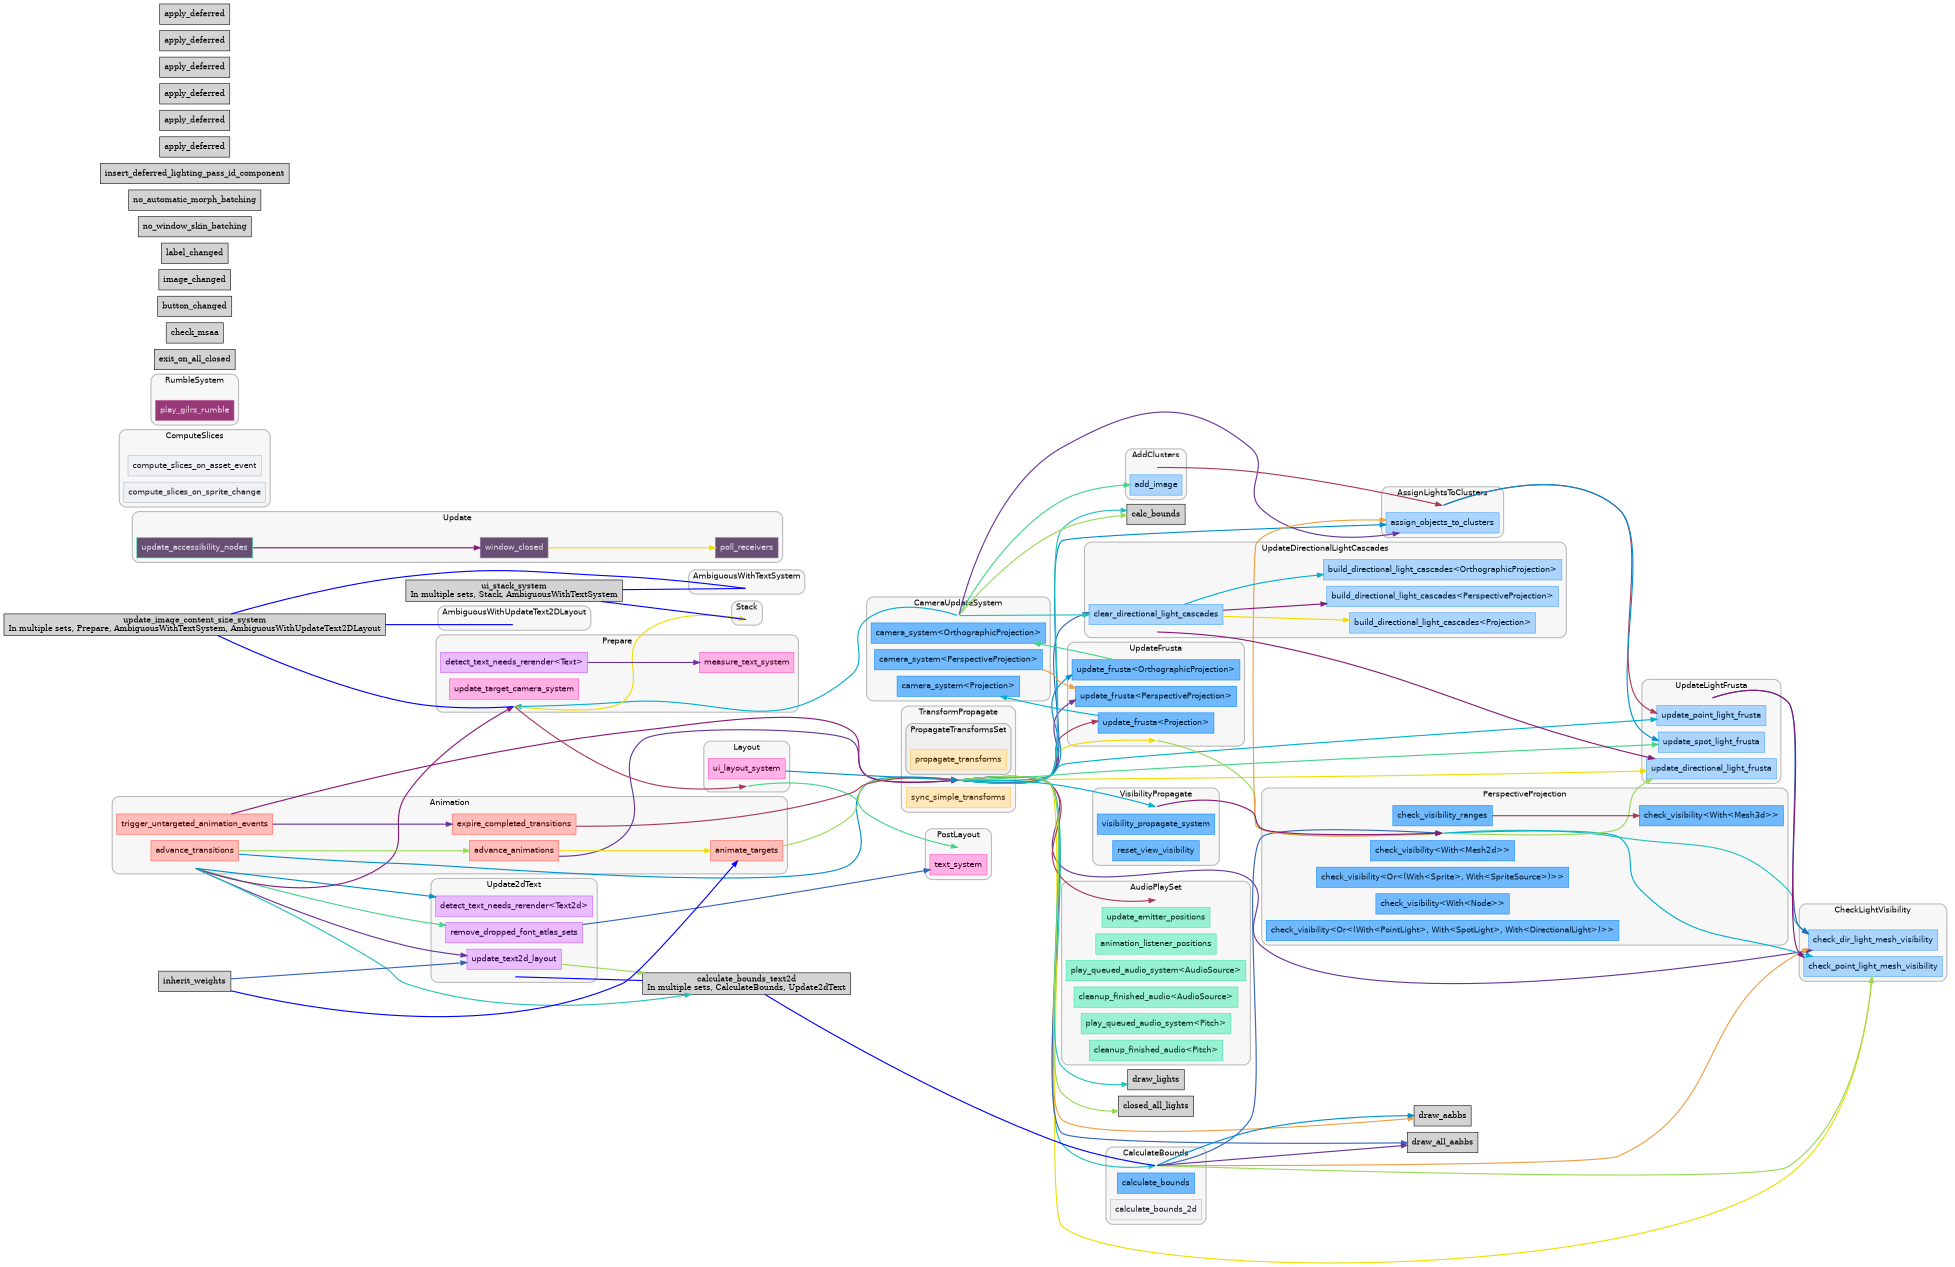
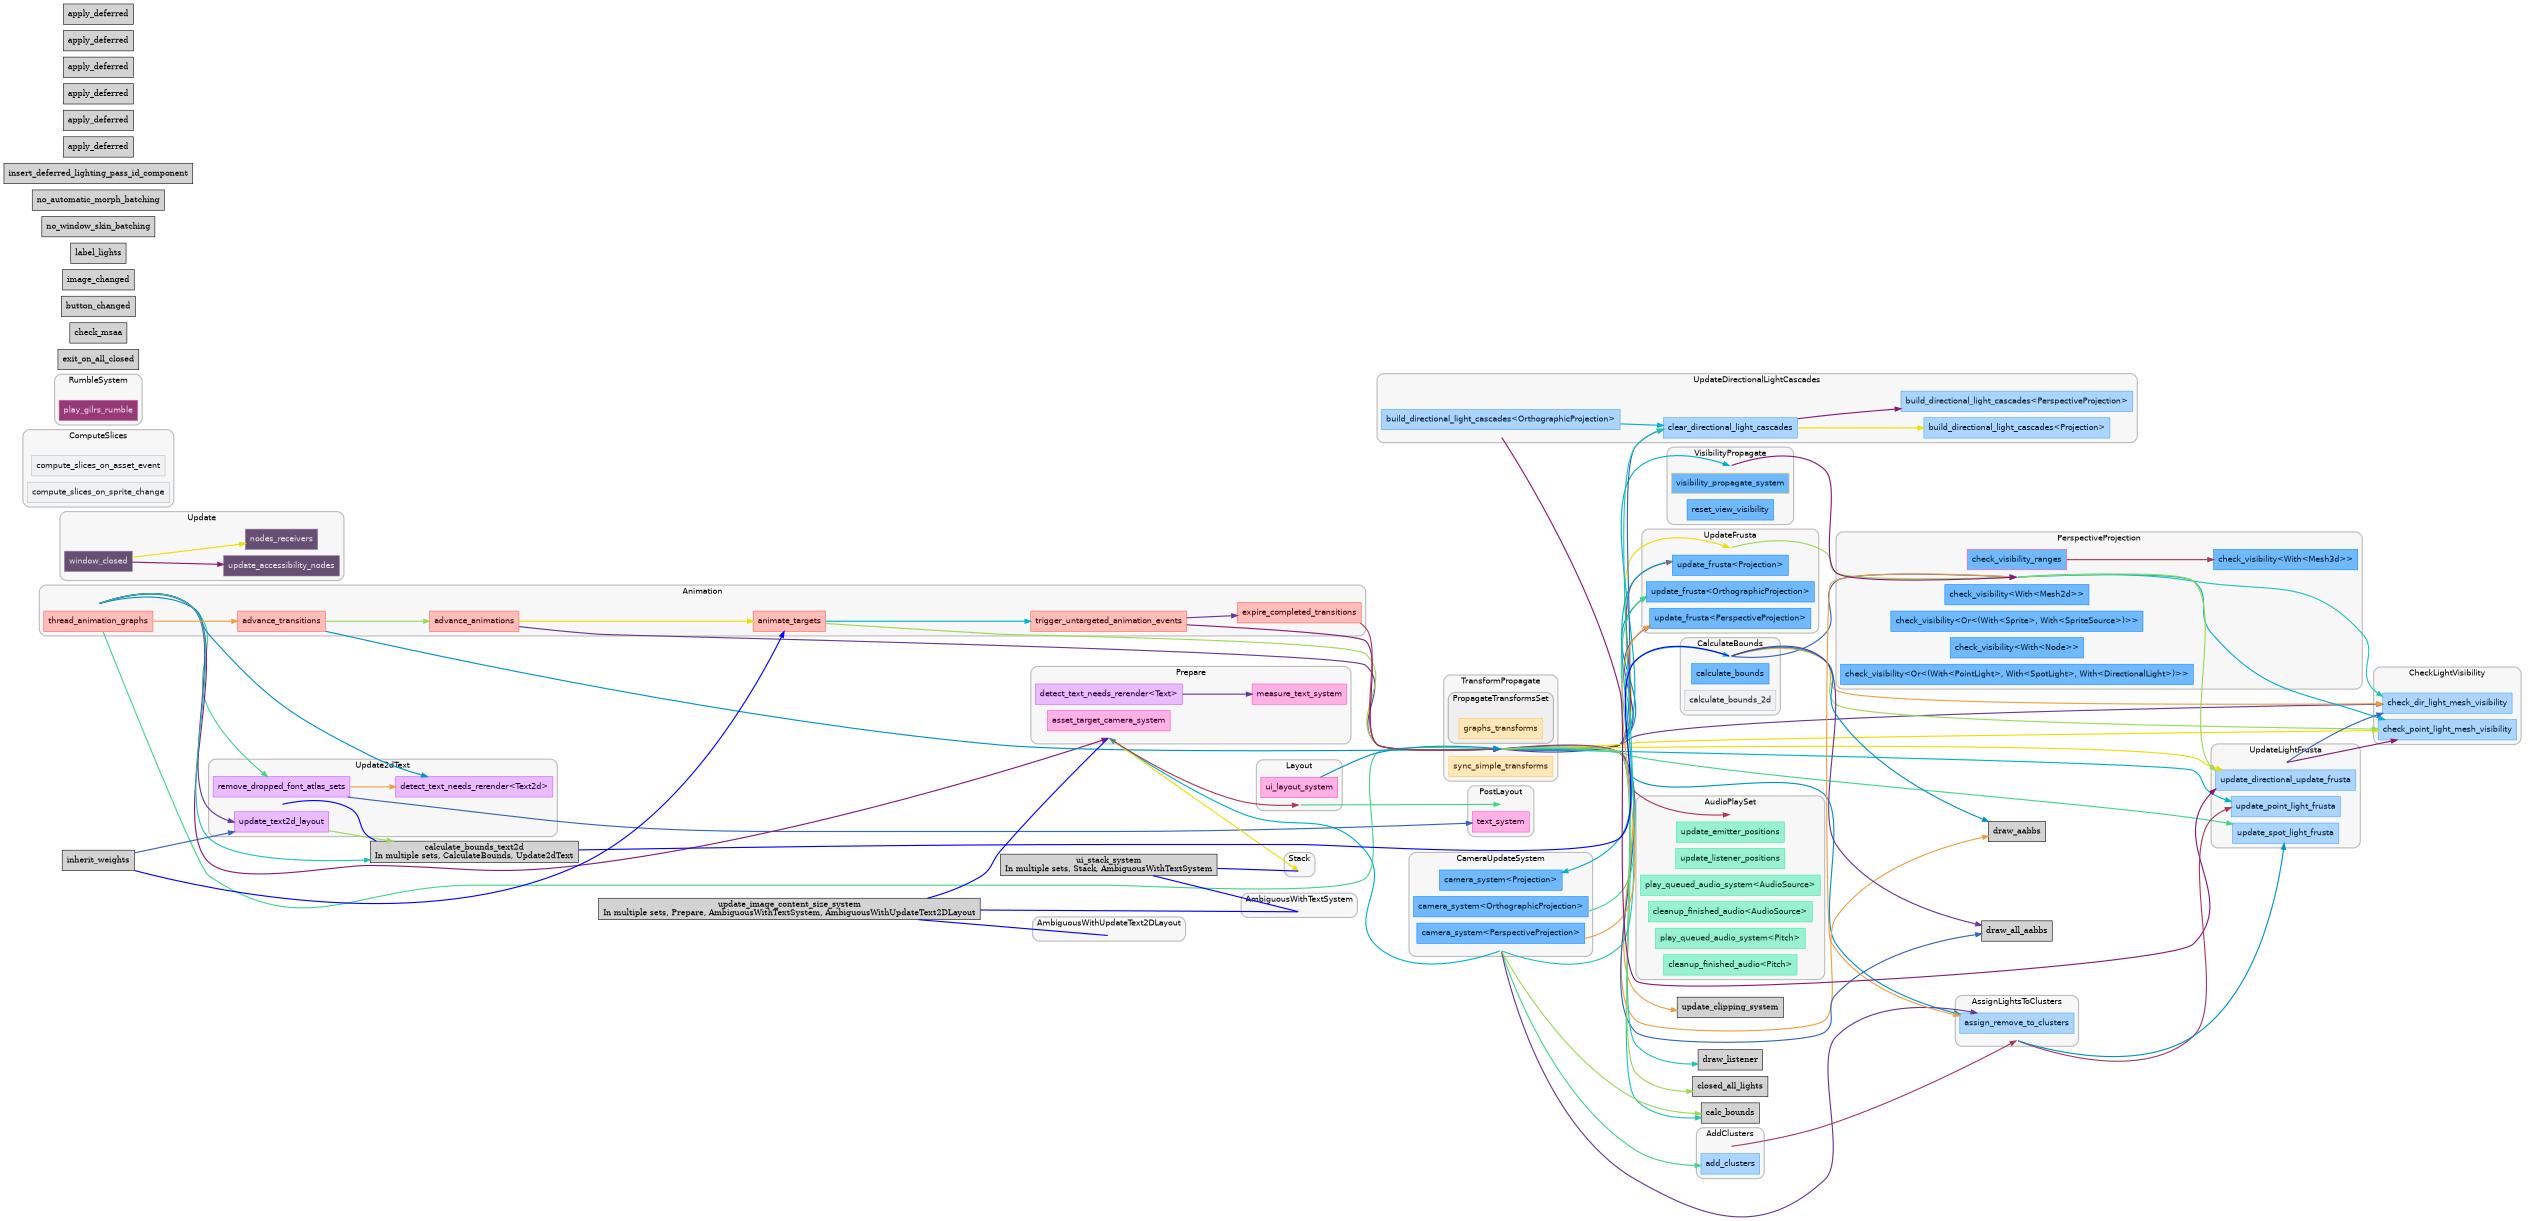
(195, 253) -> (98, 253)
(1156, 485) -> (1730, 1164)
(1443, 523) -> (2017, 1023)
(195, 548) -> (282, 566)
(364, 548) -> (175, 563)
(747, 548) -> (282, 539)
(1250, 585) -> (1639, 425)
none -> (98, 621)
none -> (925, 621)
(1077, 651) -> (1630, 764)
(514, 689) -> (1109, 721)
(958, 760) -> (1501, 729)
(1711, 769) -> (2286, 780)
none -> (370, 787)
(1443, 816) -> (2017, 560)
(1156, 824) -> (1730, 483)
(1156, 944) -> (1730, 859)
none -> (1730, 1007)
(1156, 1080) -> (1730, 1060)
